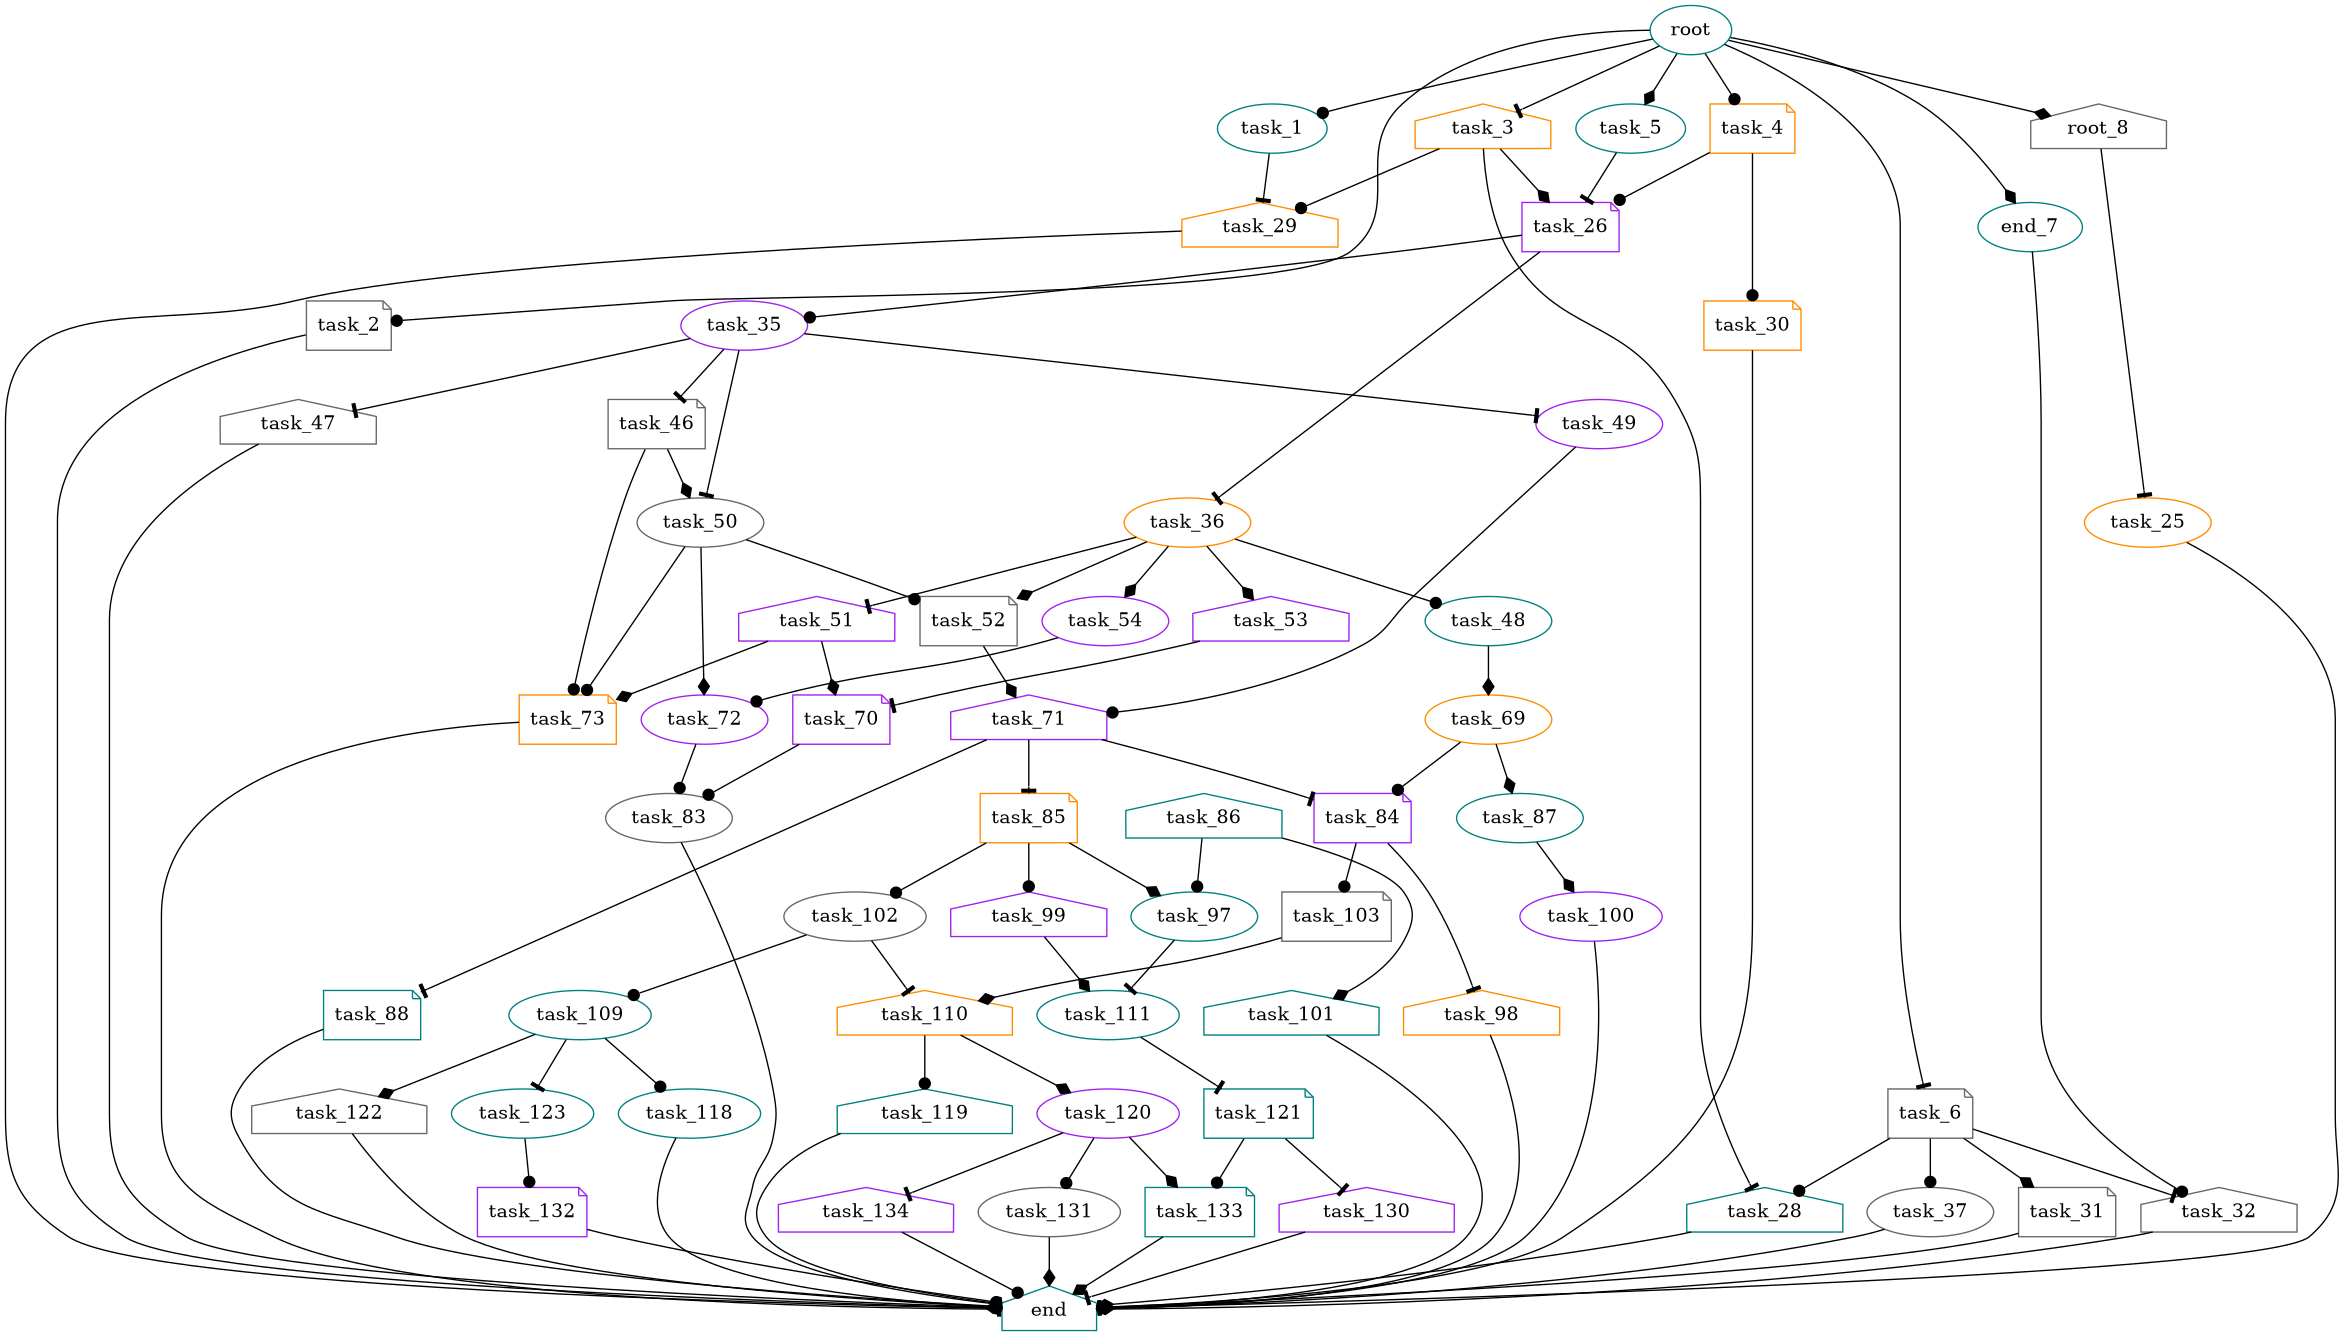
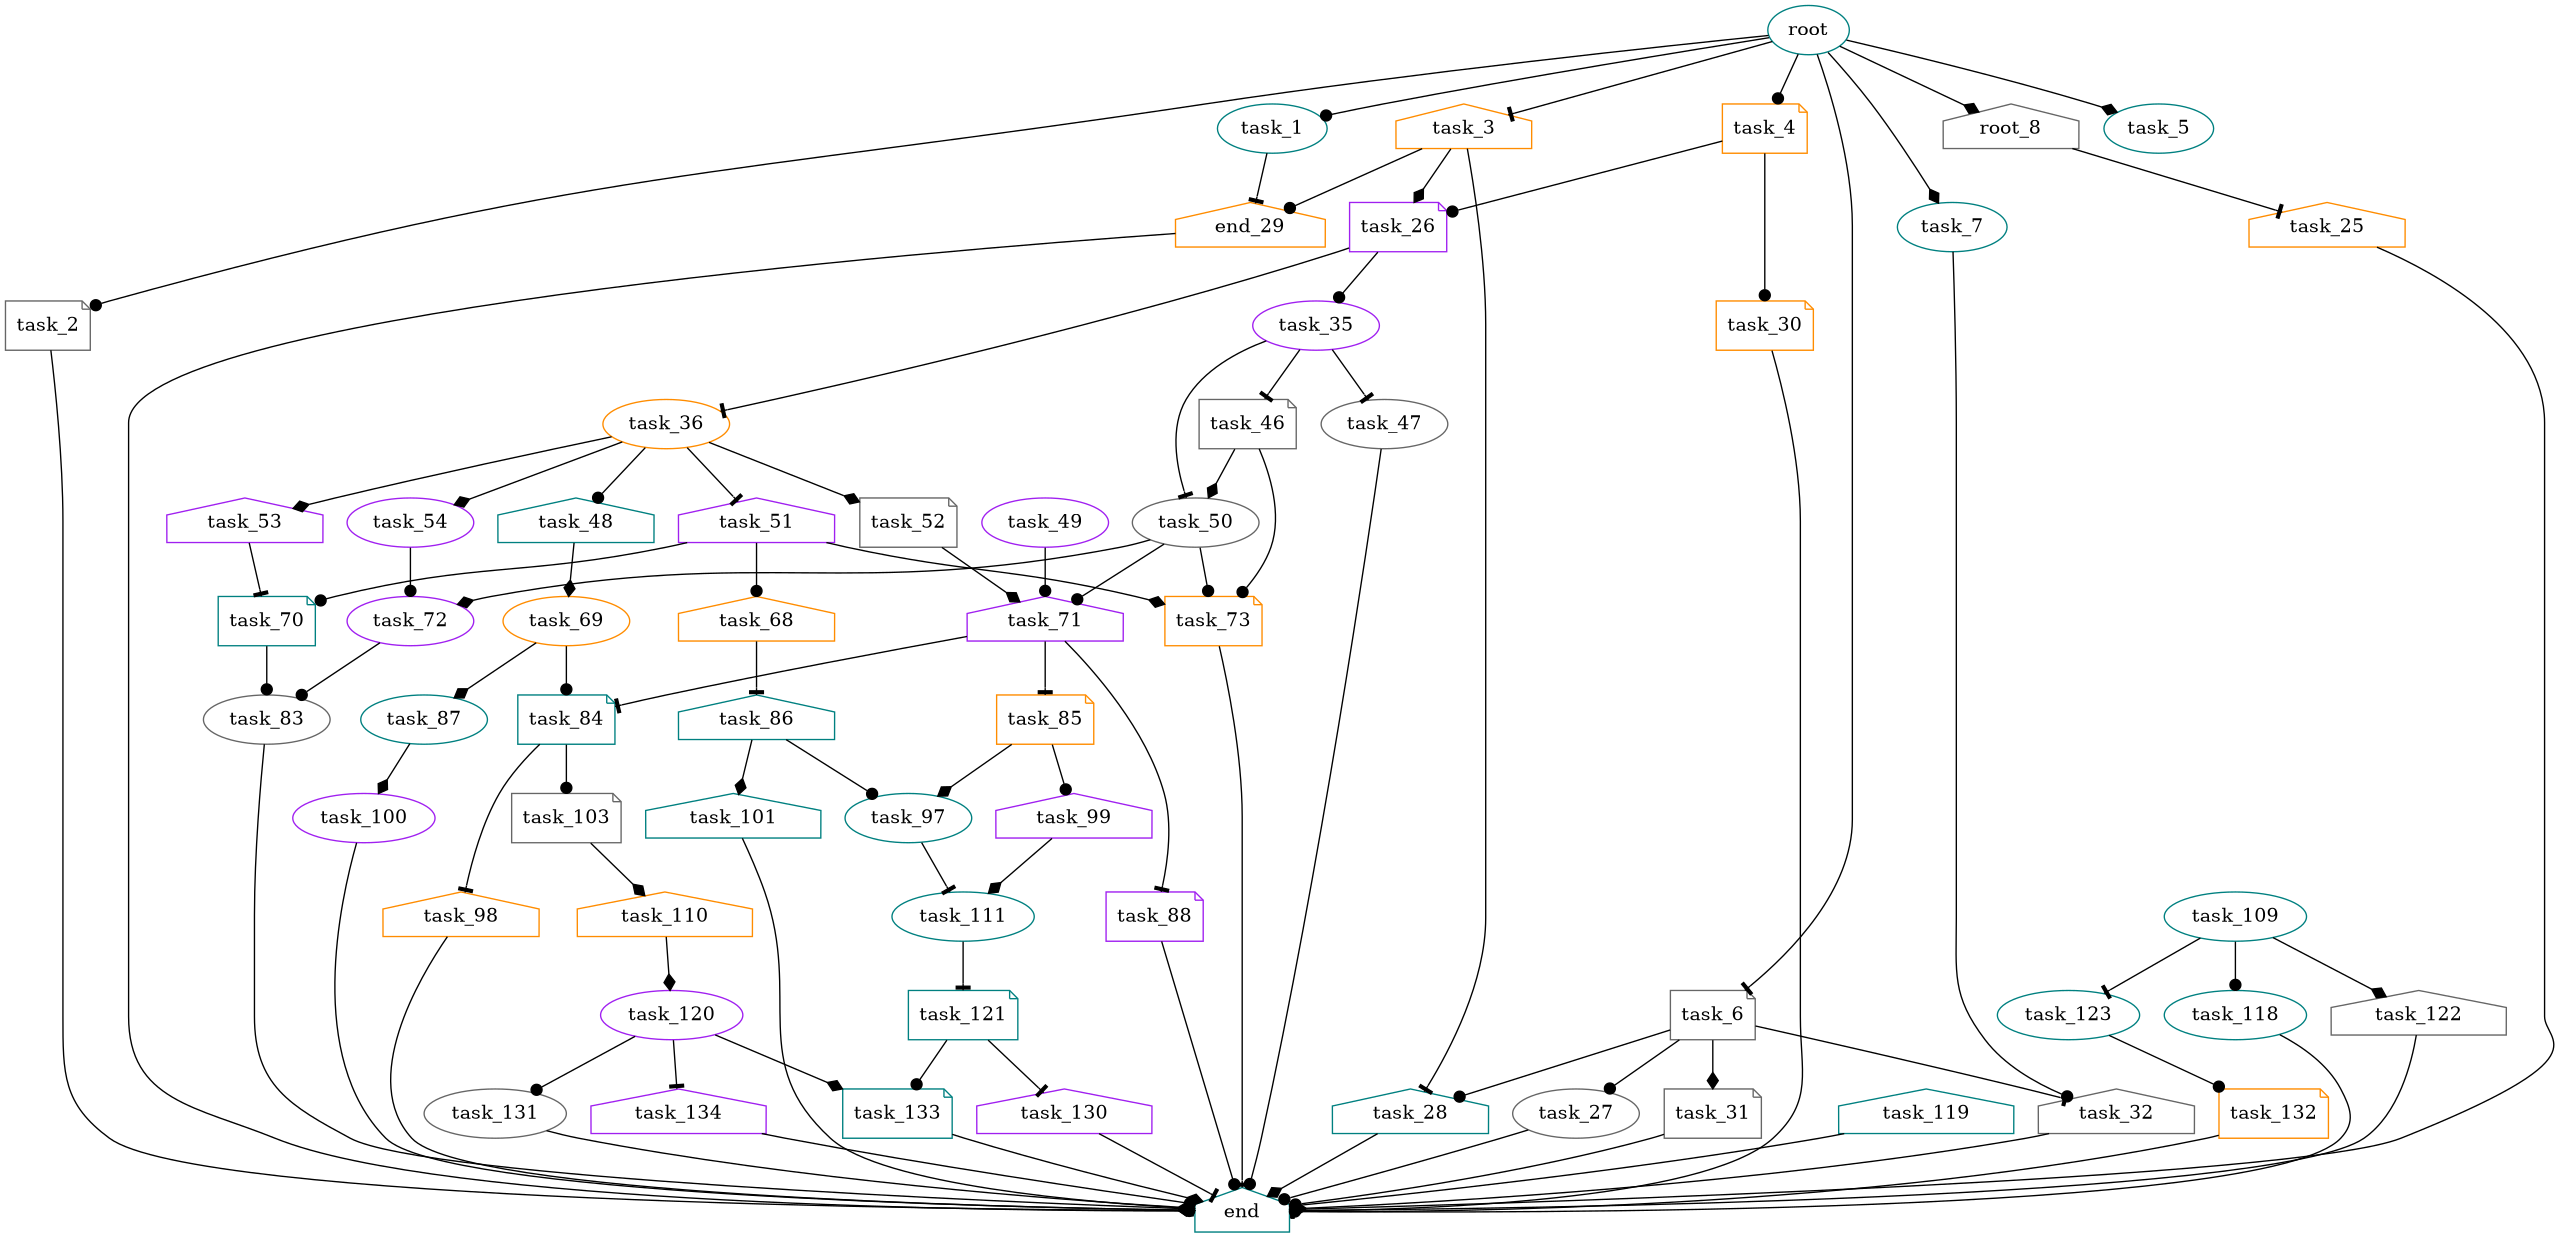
(1603, 174) -> none
(1260, 227) -> (1250, 227)
(2030, 227) -> (1952, 227)
(1168, 374) -> none
(298, 424) -> (1384, 424)
(2148, 523) -> (2327, 227)
(828, 568) -> (1123, 570)
none -> (757, 621)
(1488, 621) -> (576, 523)
(826, 660) -> (506, 569)
(841, 720) -> (267, 621)
(1363, 818) -> (566, 720)
(855, 917) -> none
(372, 1015) -> (1155, 917)
(925, 1057) -> none
(532, 1212) -> (2274, 1114)
(1930, 1212) -> (1576, 1114)
